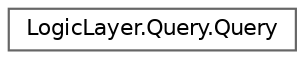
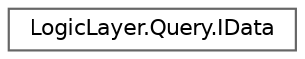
(152, 30) -> (152, 30)
